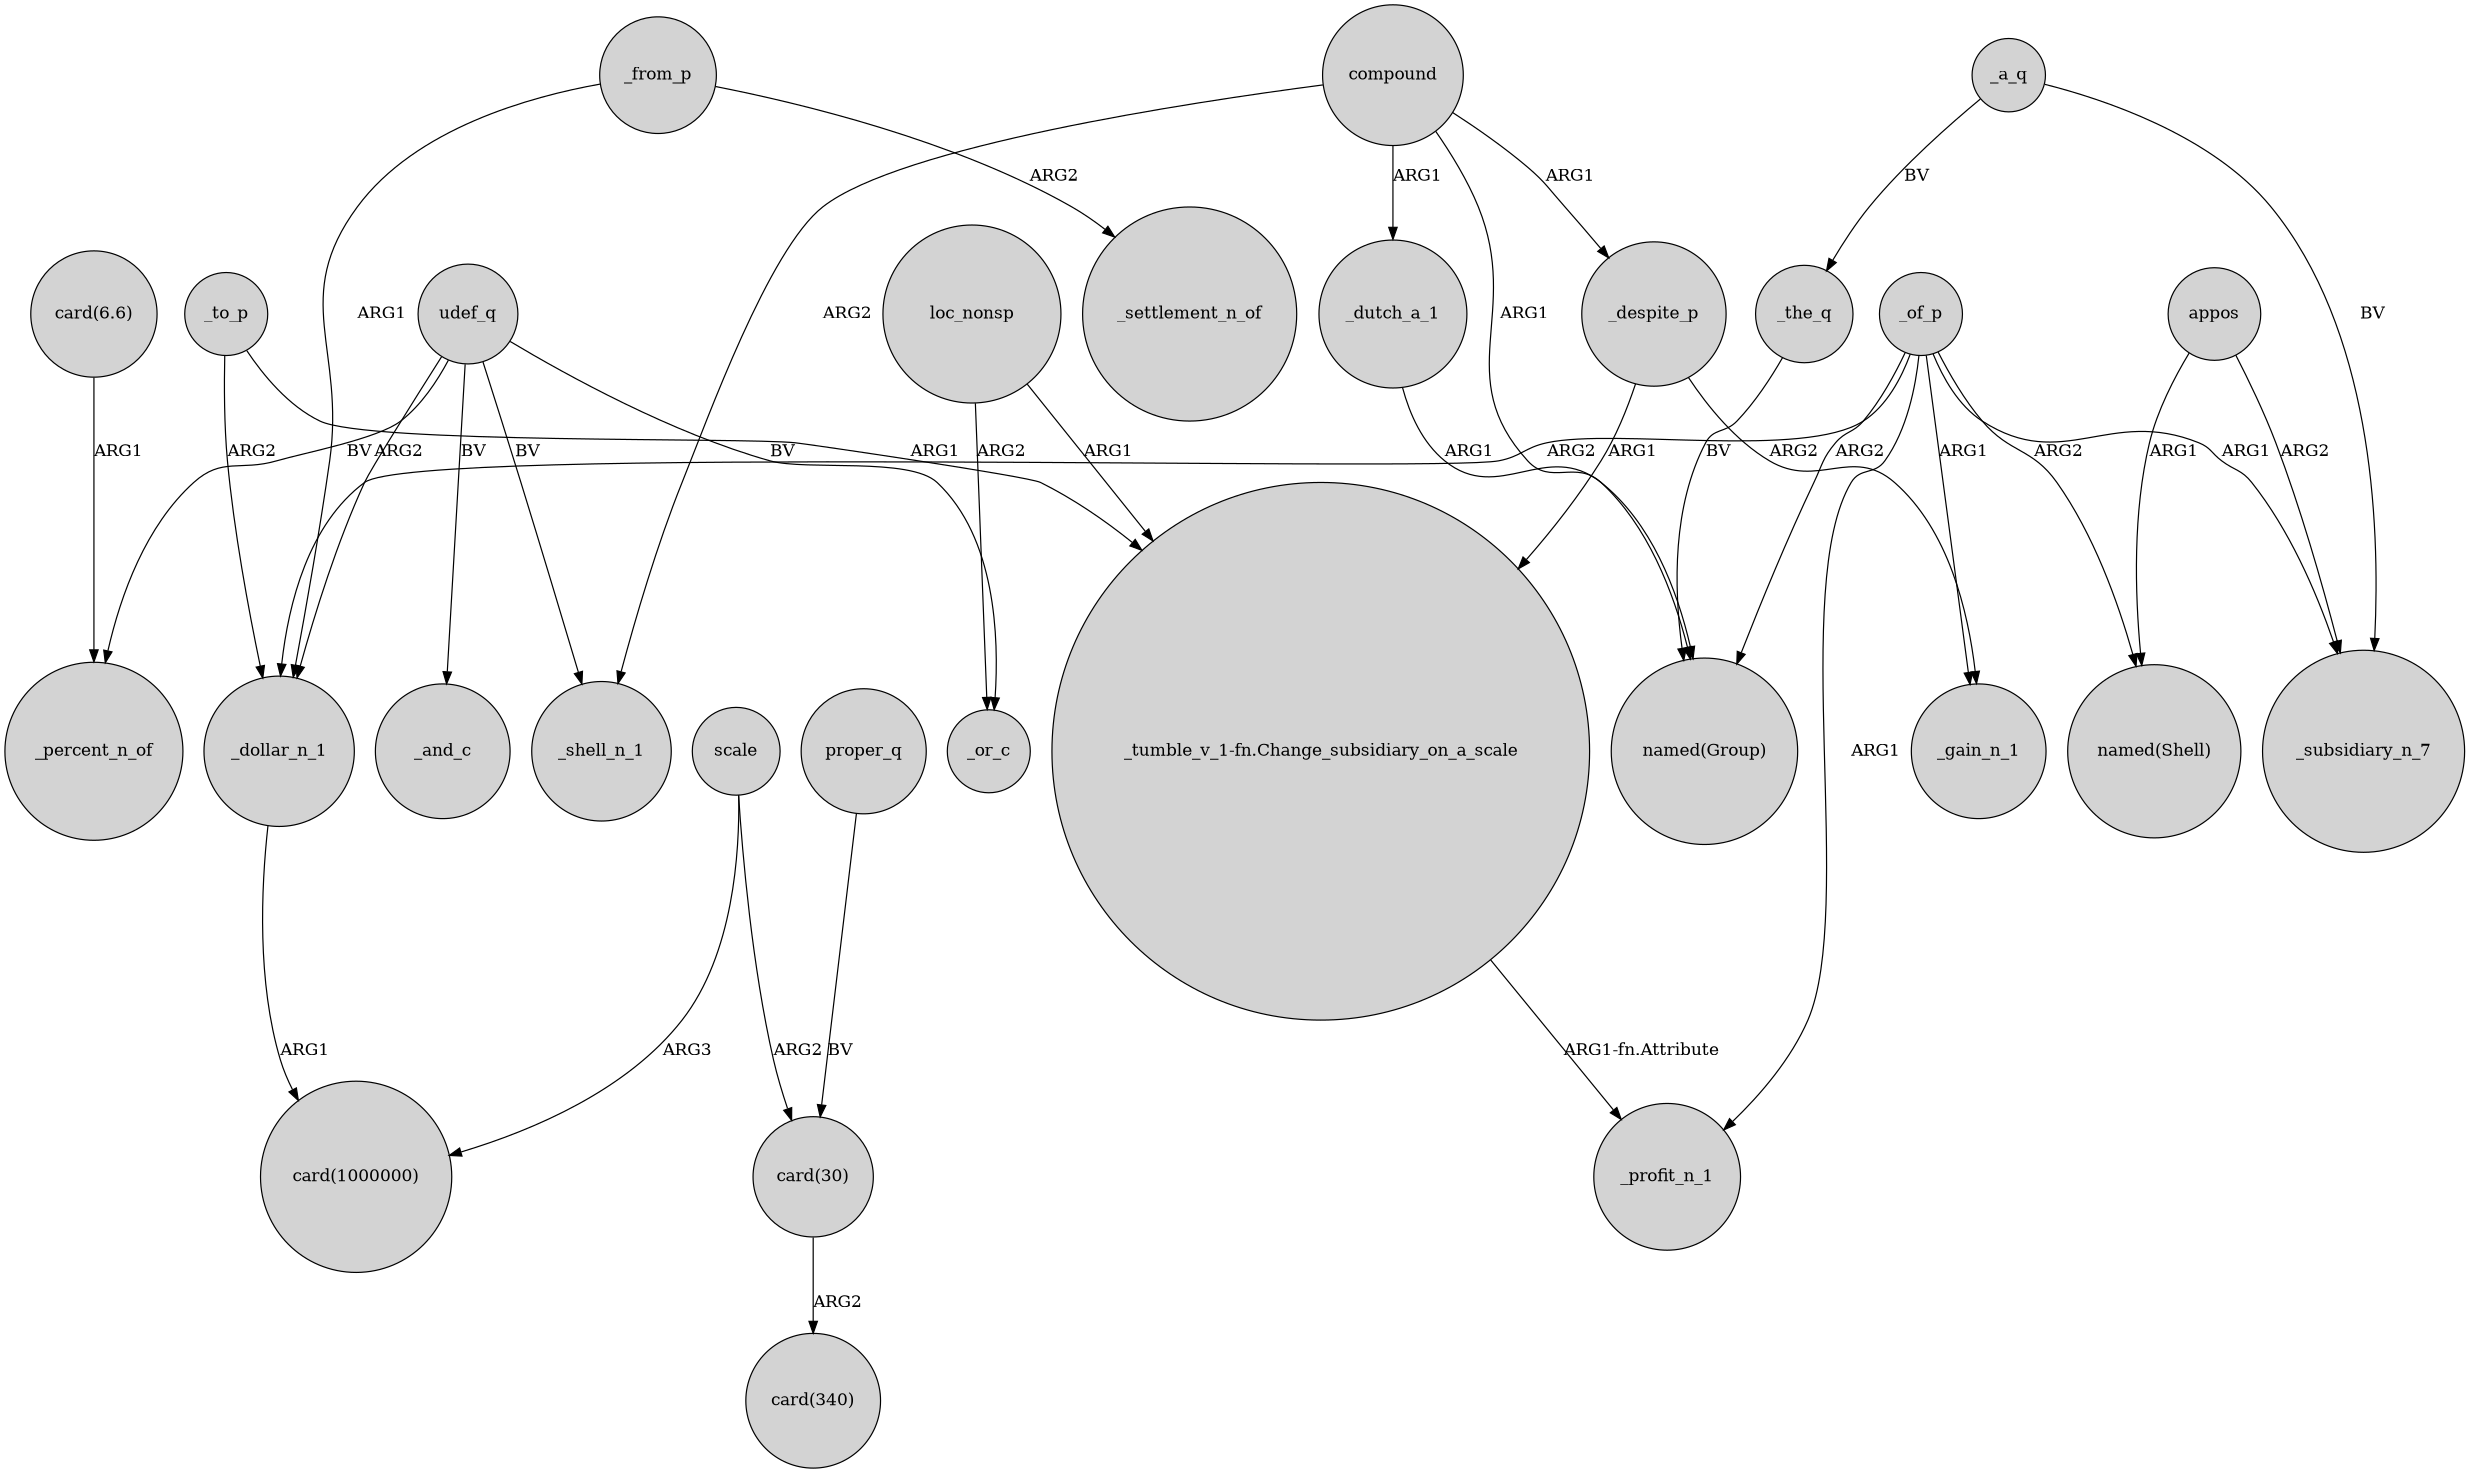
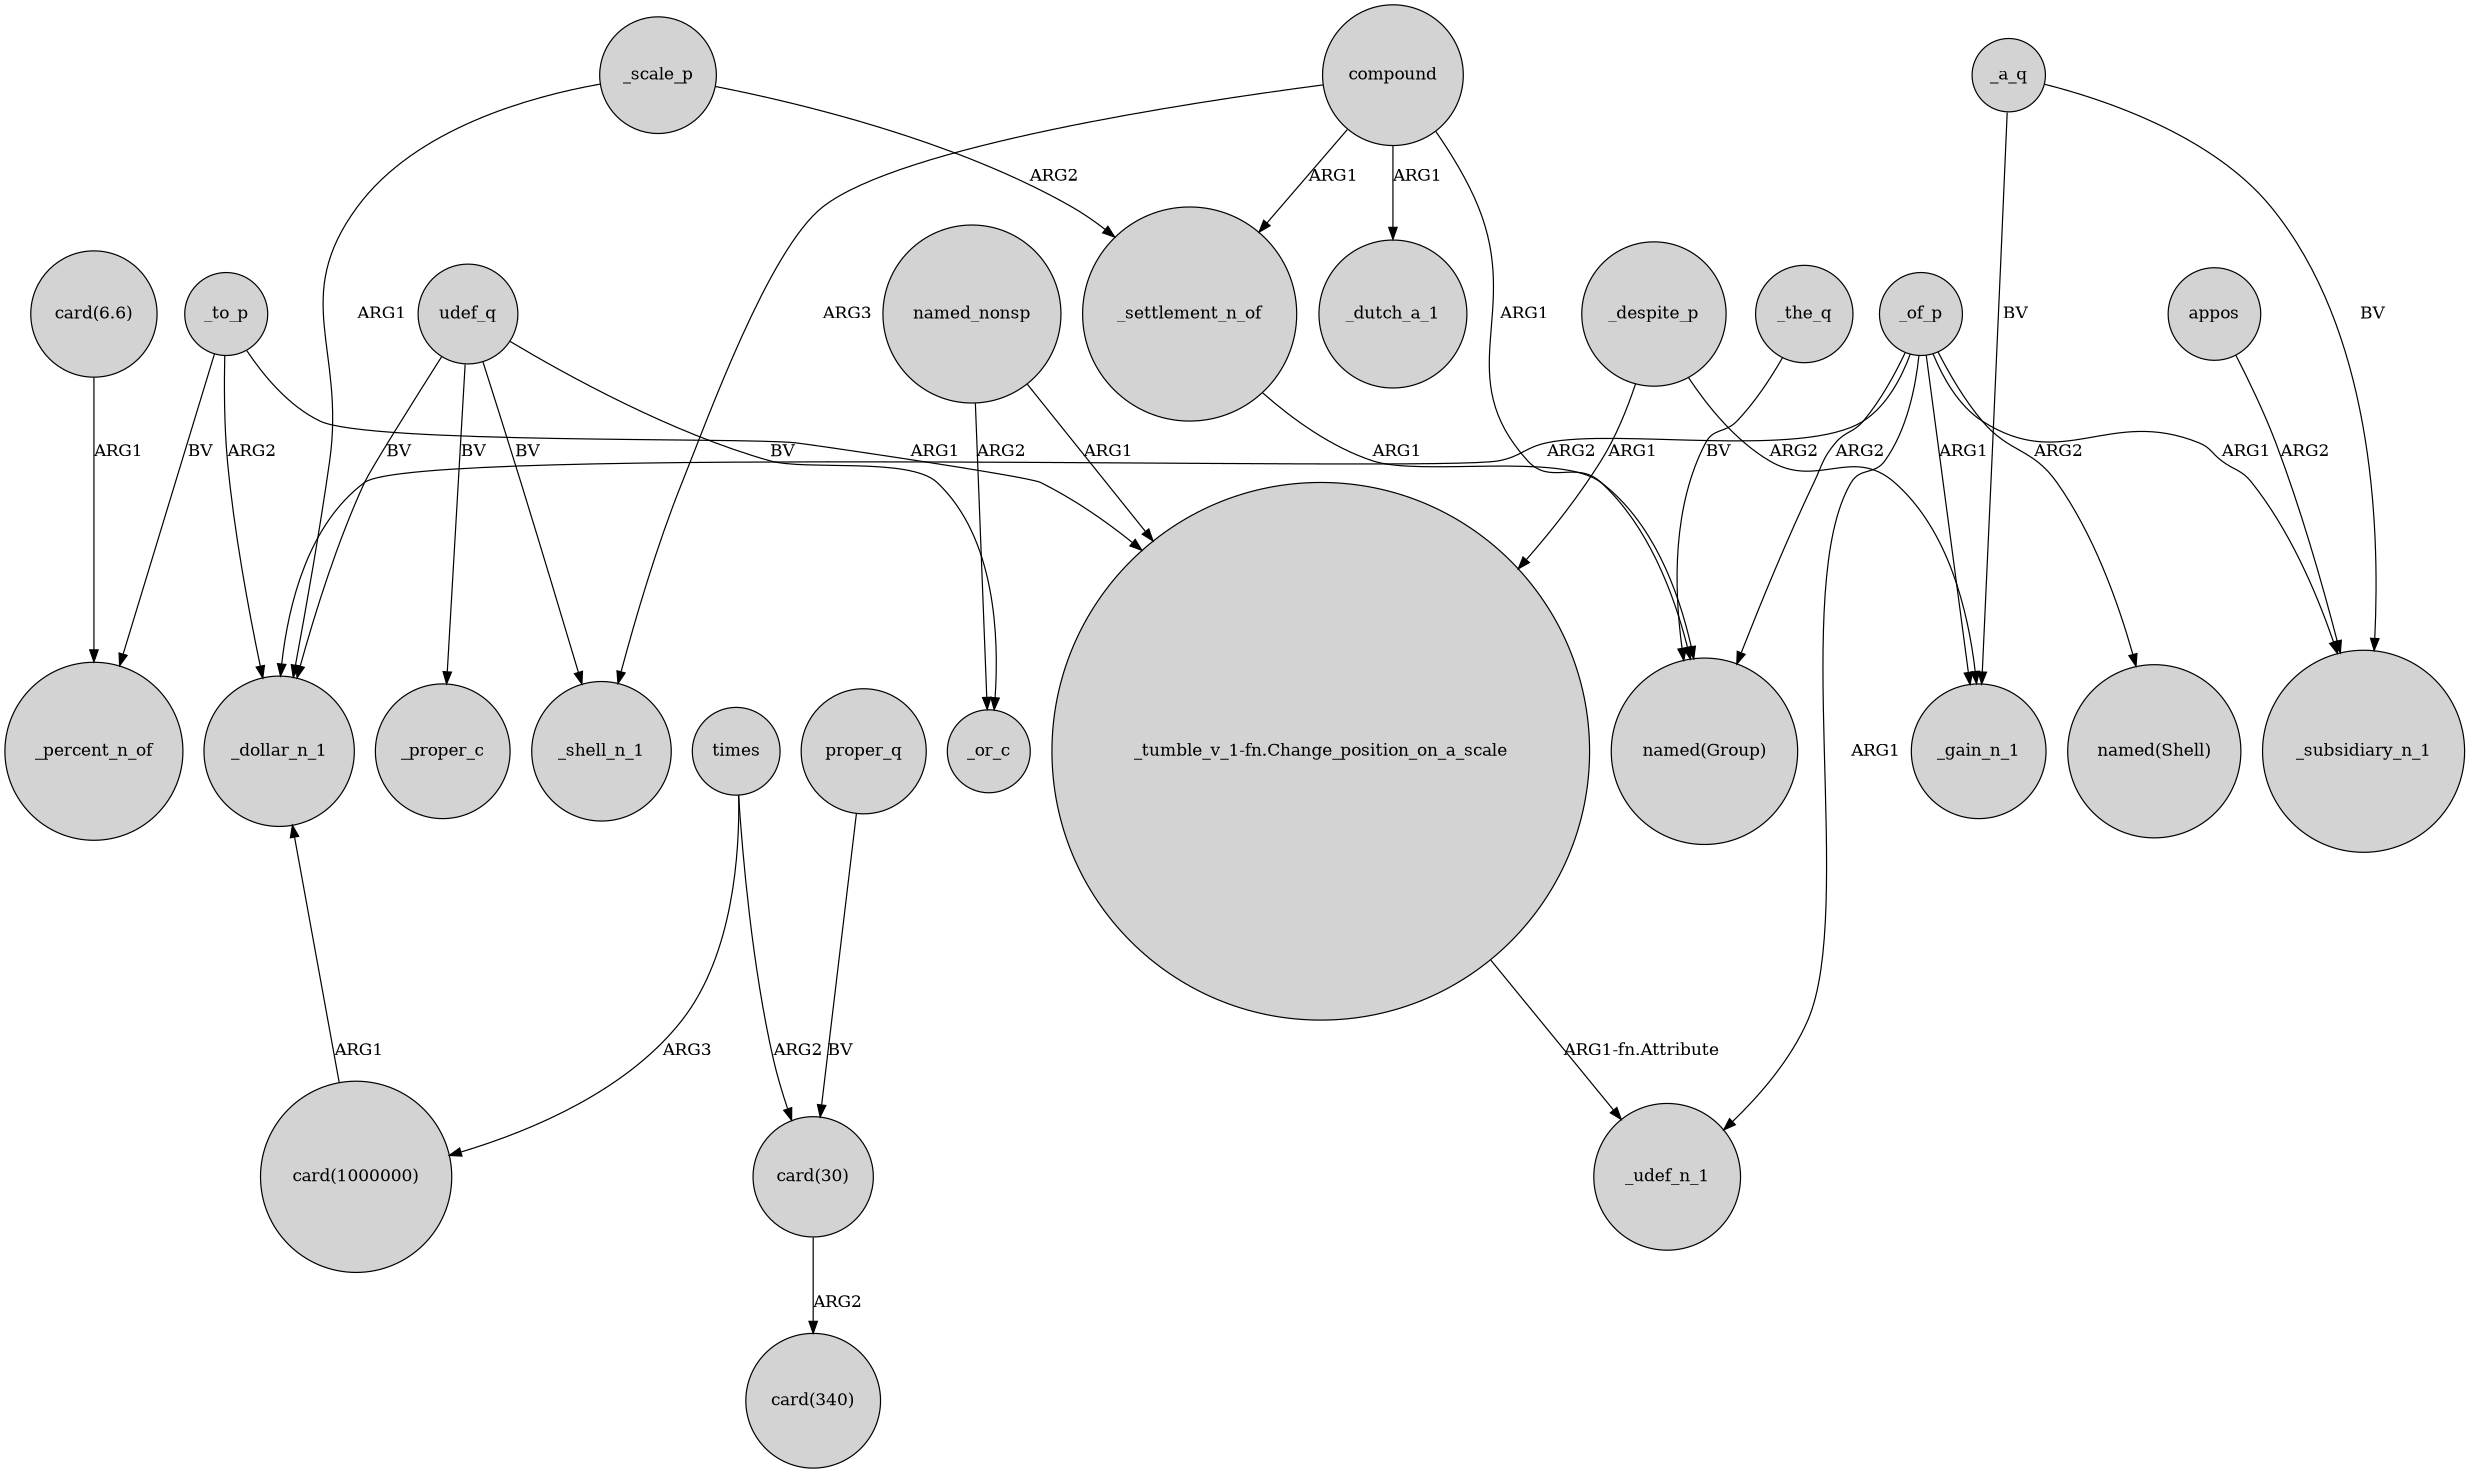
(658, 75) -> (658, 75)
(1534, 173) -> (1307, 176)
(1899, 173) -> (1995, 392)
(847, 314) -> (847, 314)
(972, 314) -> (972, 314)
(399, 452) -> (399, 452)
(242, 466) -> (169, 504)
(1520, 472) -> (1518, 466)
(2140, 499) -> none
(443, 751) -> (443, 751)
(736, 751) -> (736, 751)
(1321, 751) -> (1321, 751)
(2364, 751) -> (2364, 751)
(264, 960) -> (317, 960)
(1667, 1177) -> (1667, 1177)
